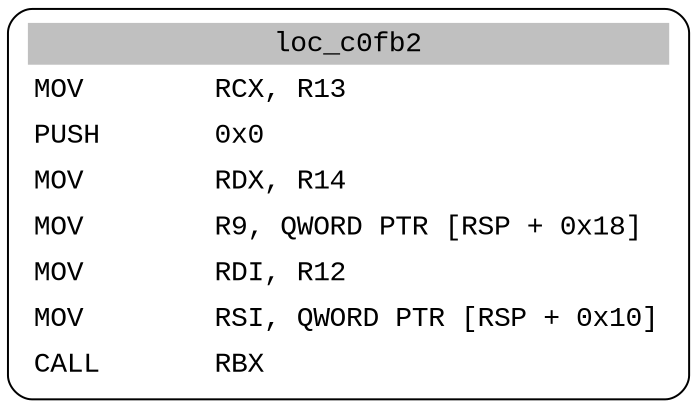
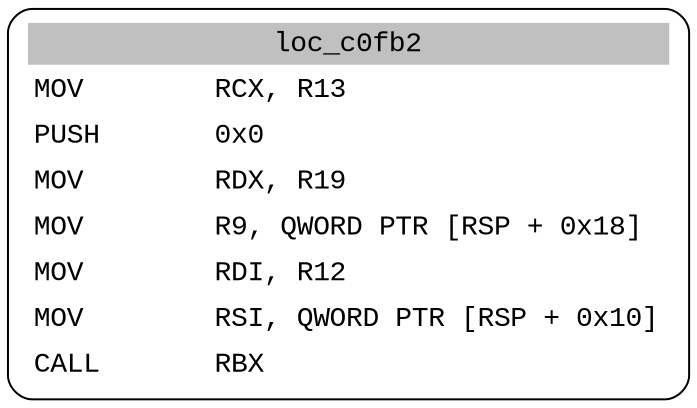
(190, 180) -> (190, 180)
